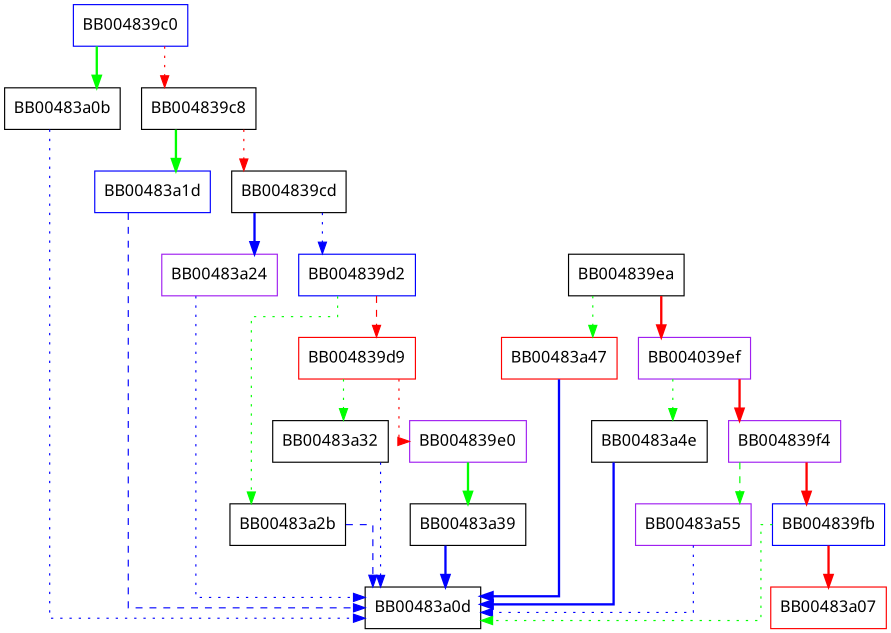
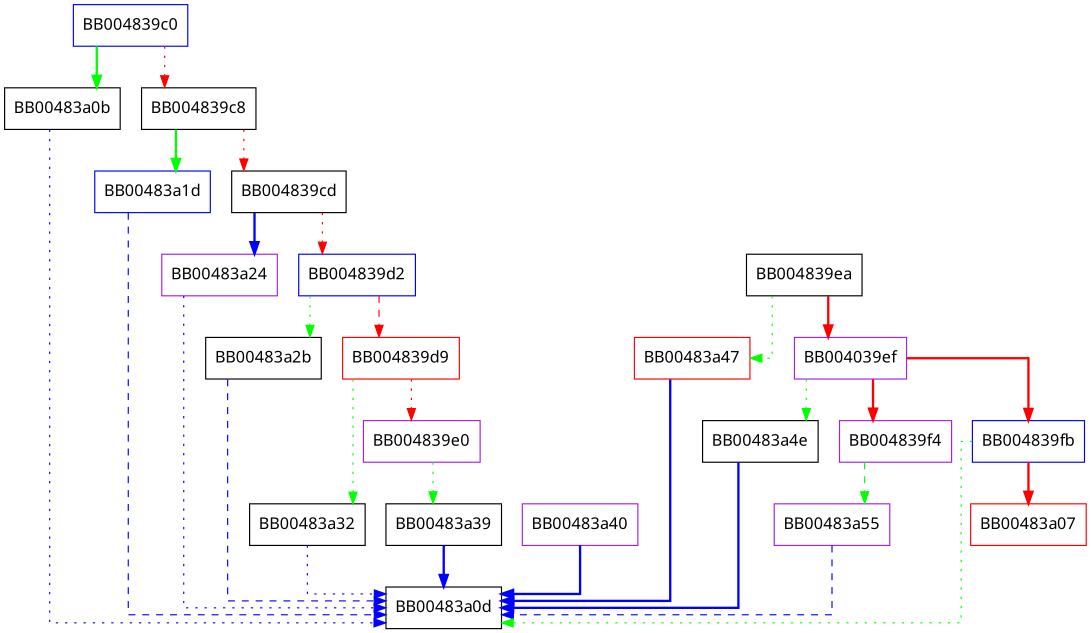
(322, 228) -> (322, 228)
(468, 477) -> (433, 477)
(807, 477) -> (993, 358)
none -> (580, 525)
(626, 612) -> (707, 615)
